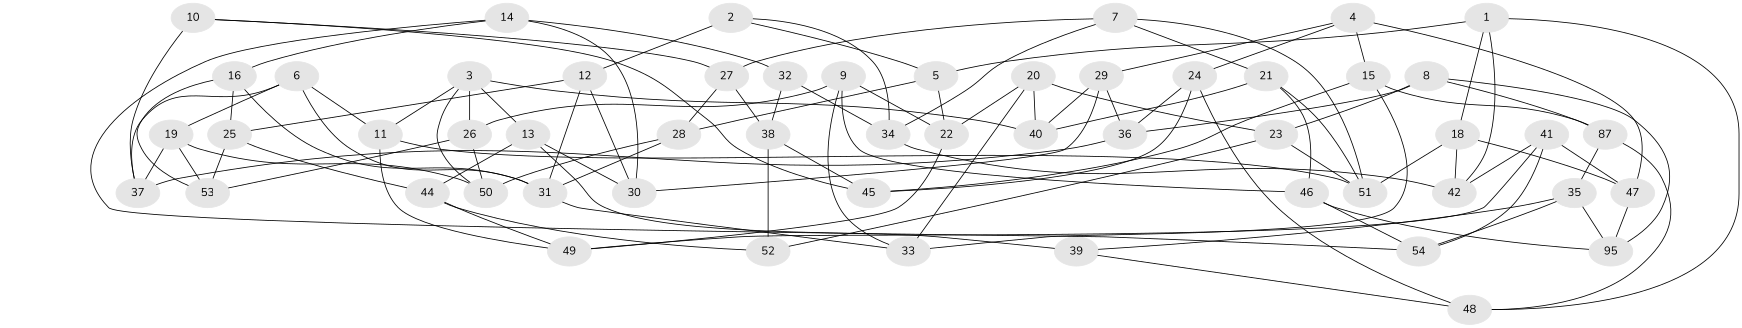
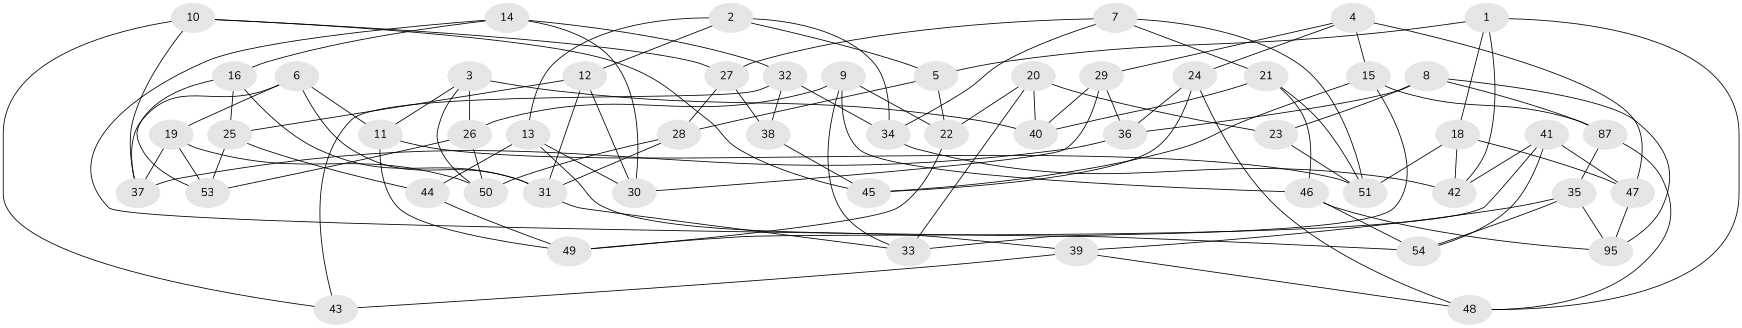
(499, 105) -> (597, 37)
(768, 251) -> none
none -> (336, 310)
